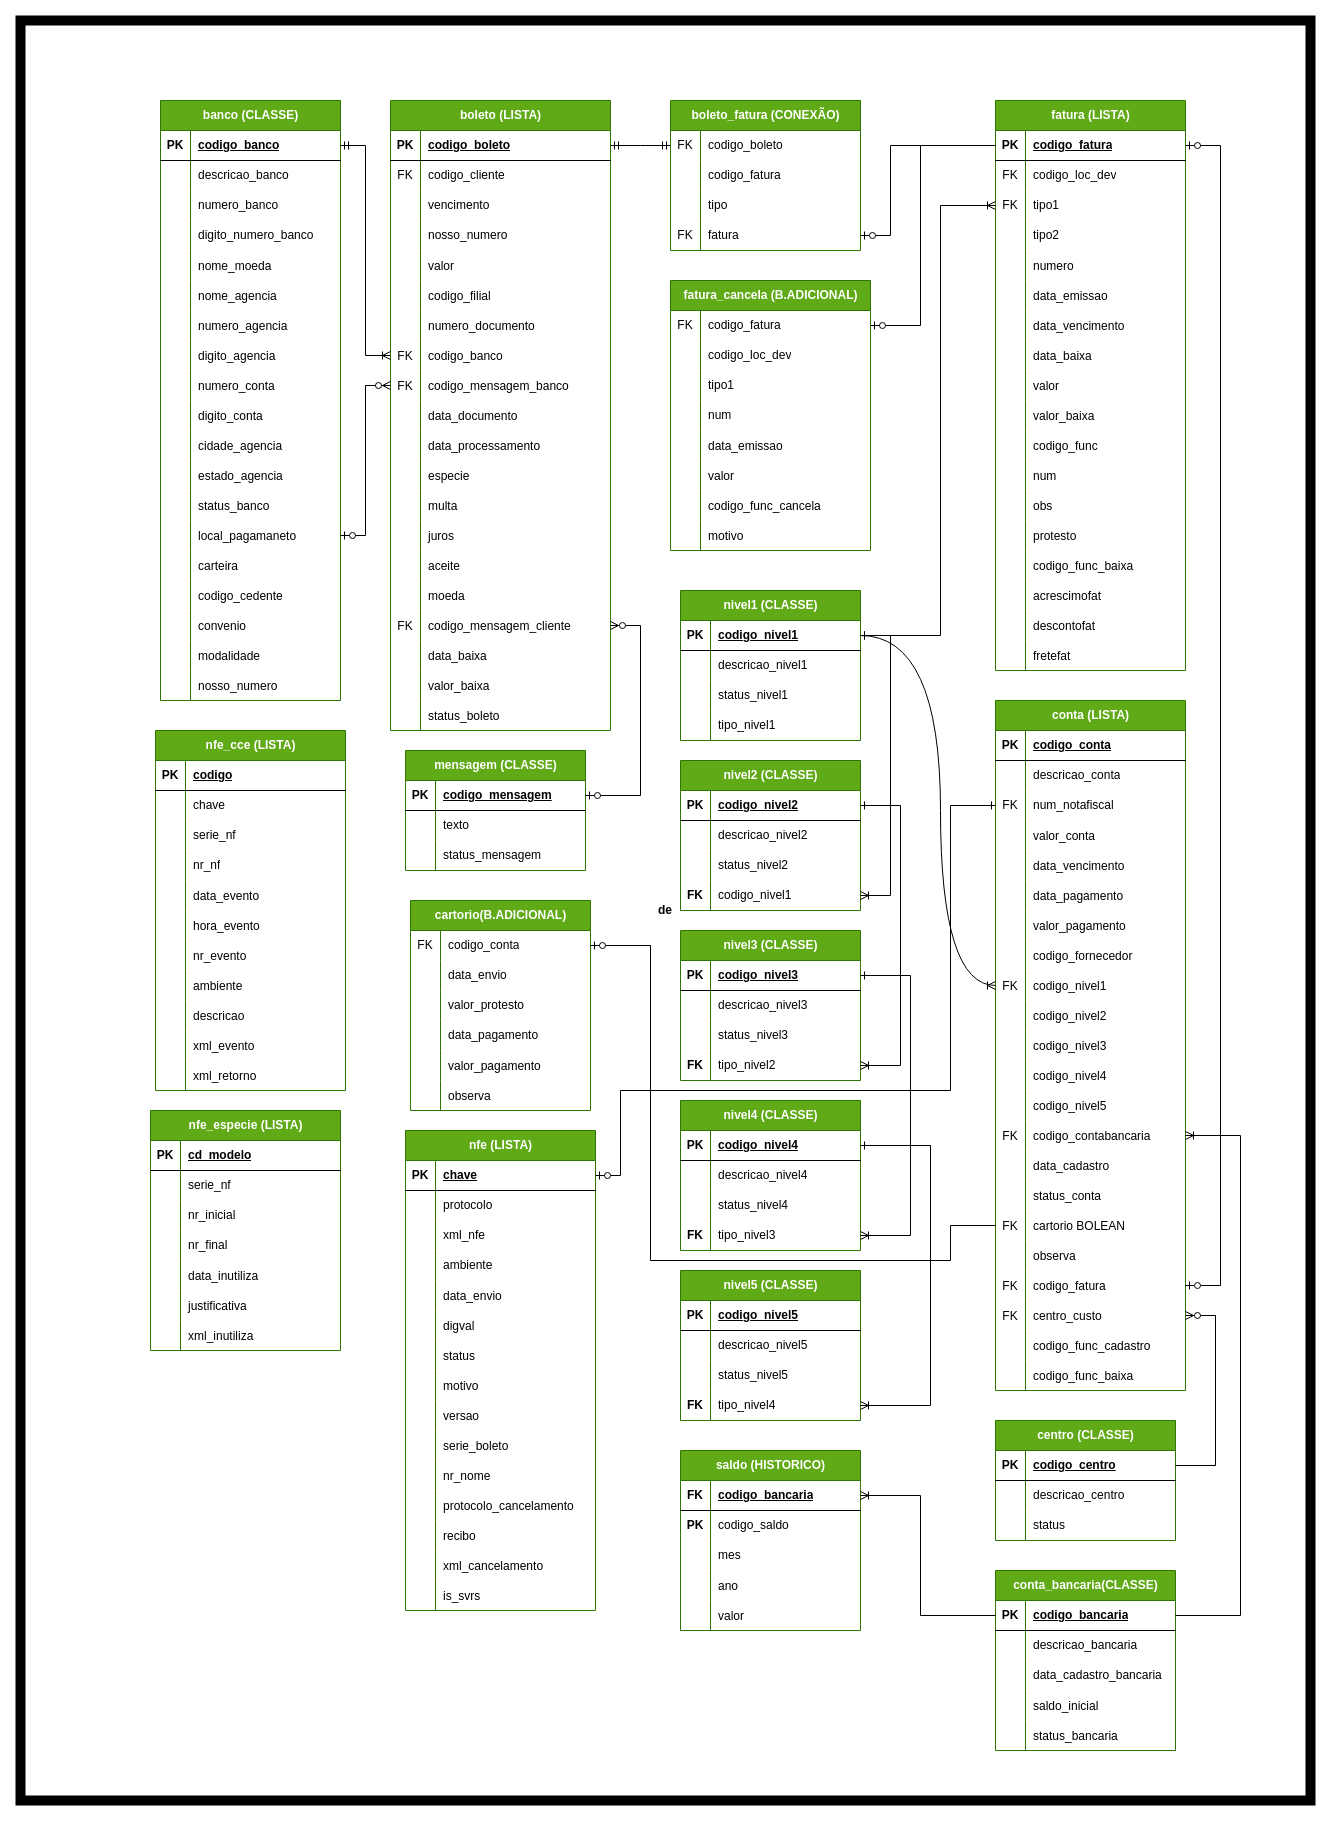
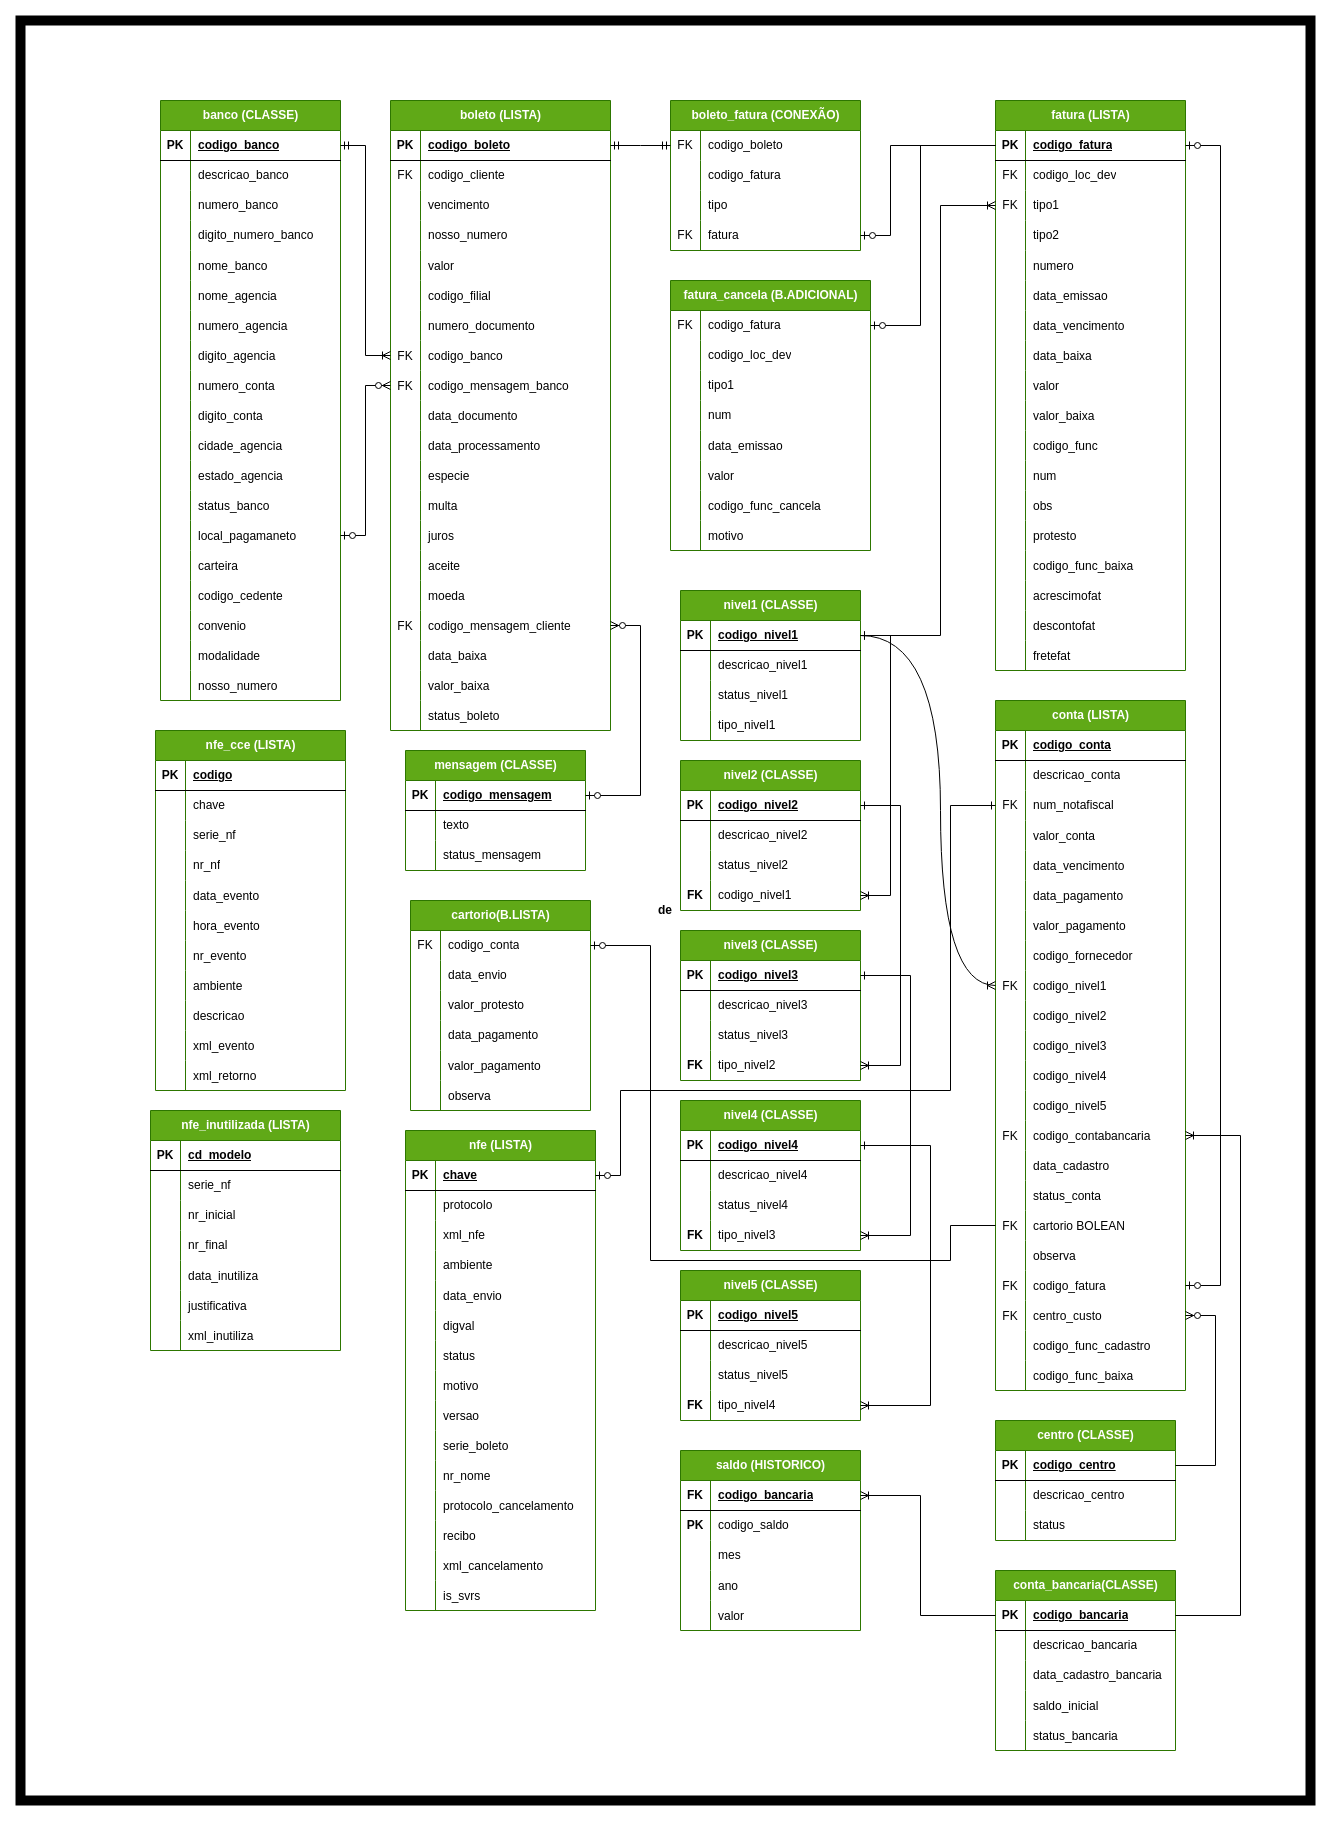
(232, 266) -> (232, 266)
(501, 916) -> (501, 916)
(246, 1126) -> (246, 1126)
